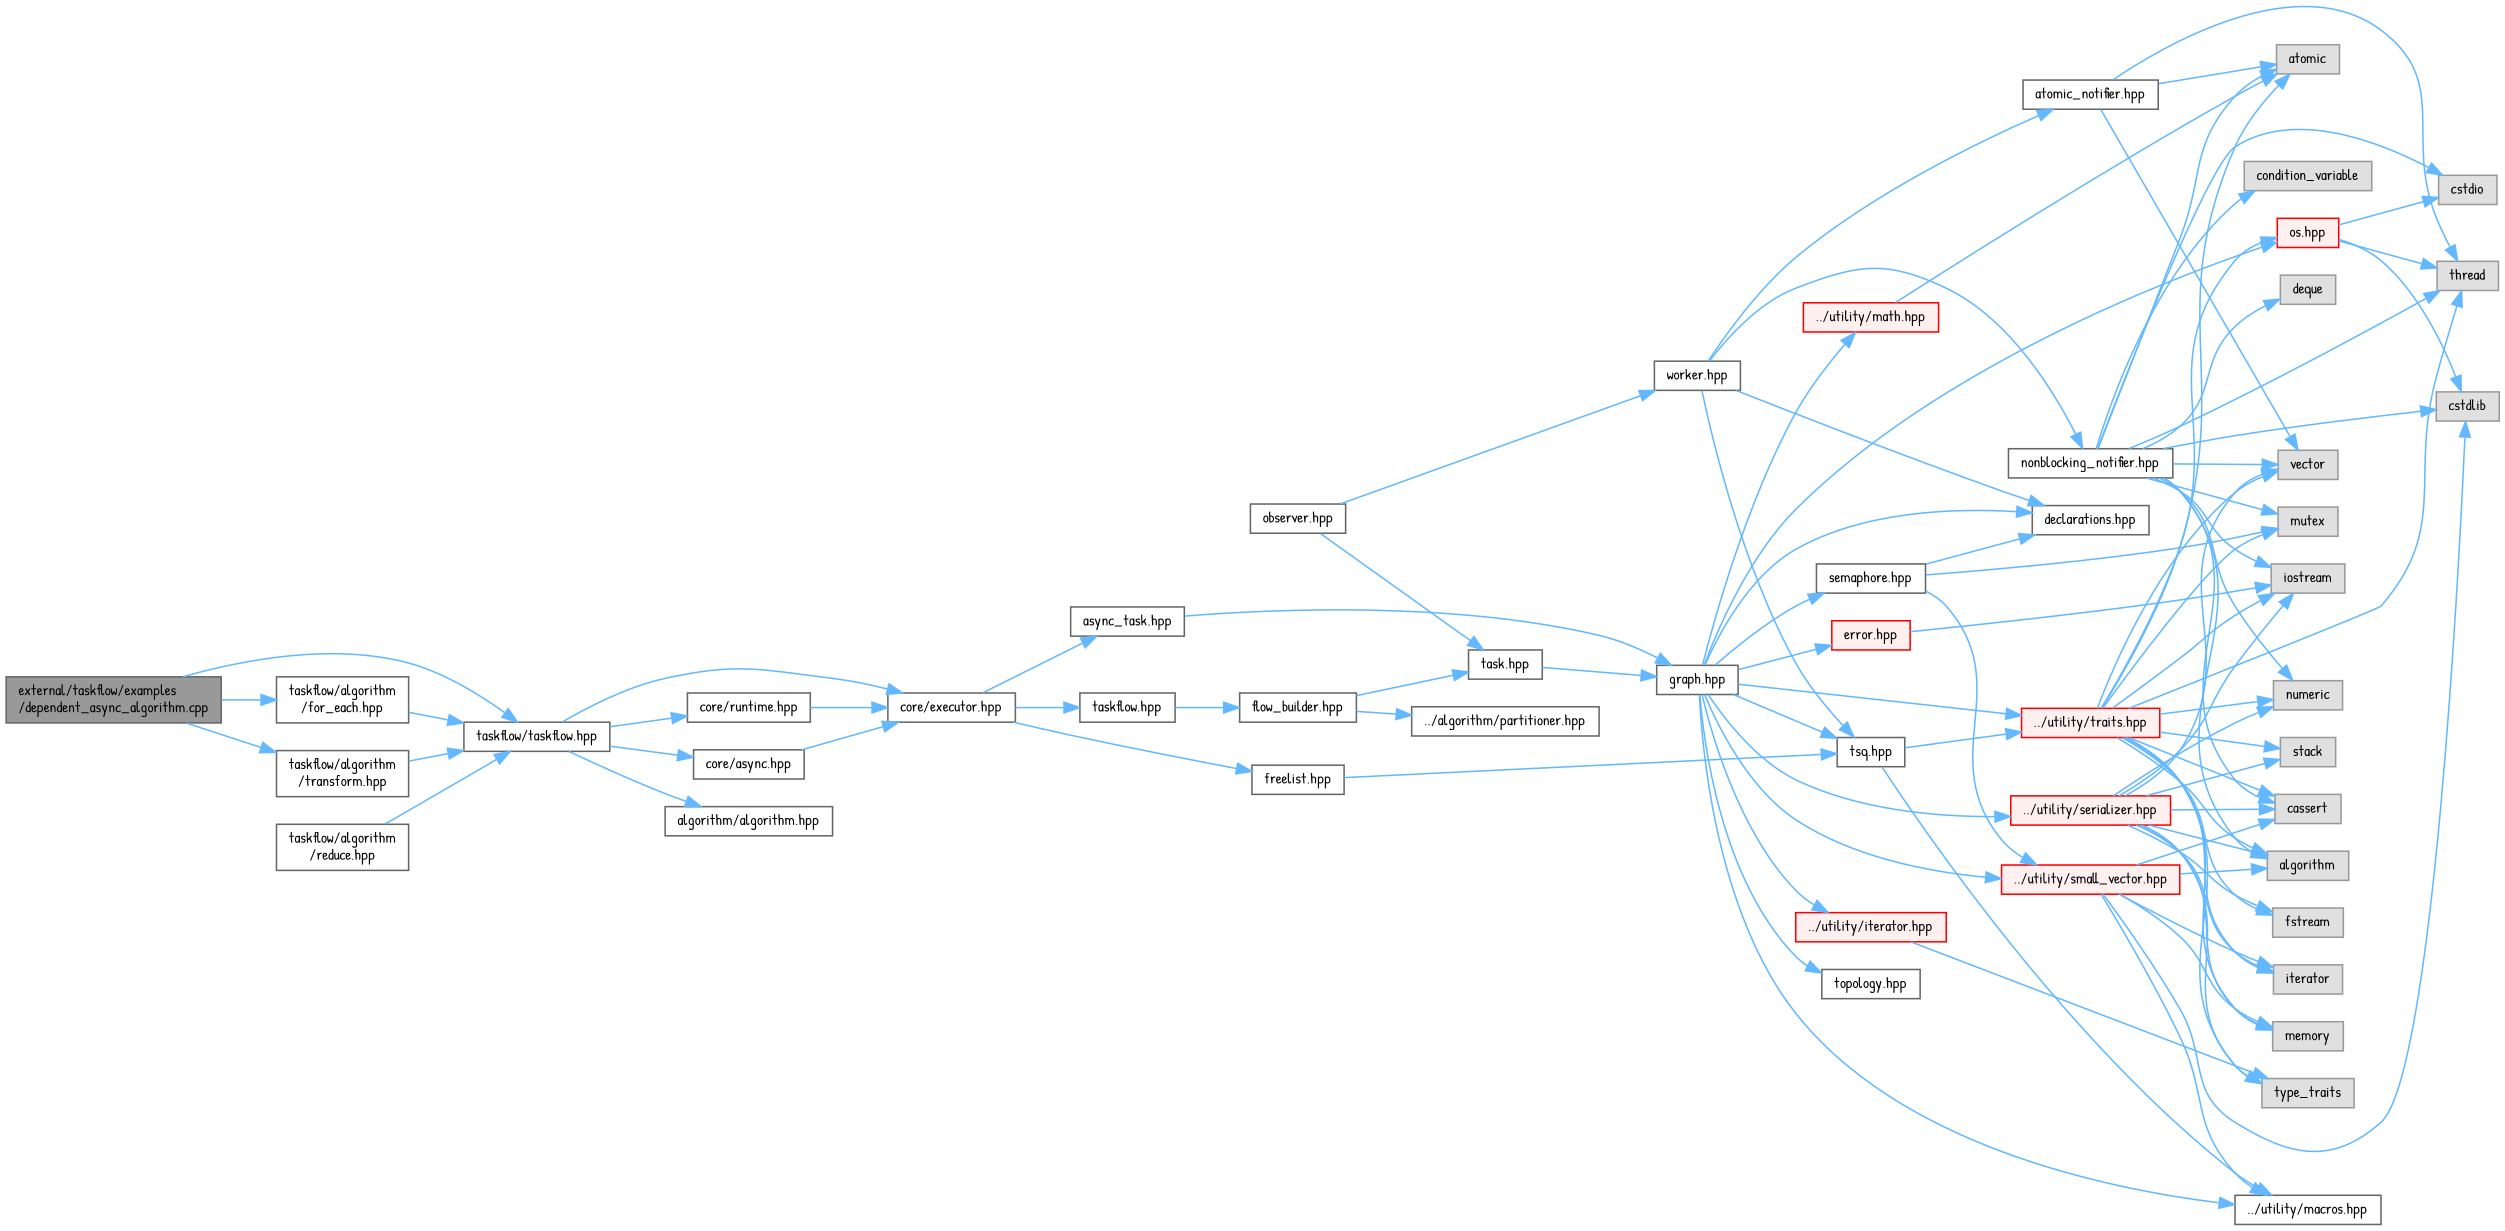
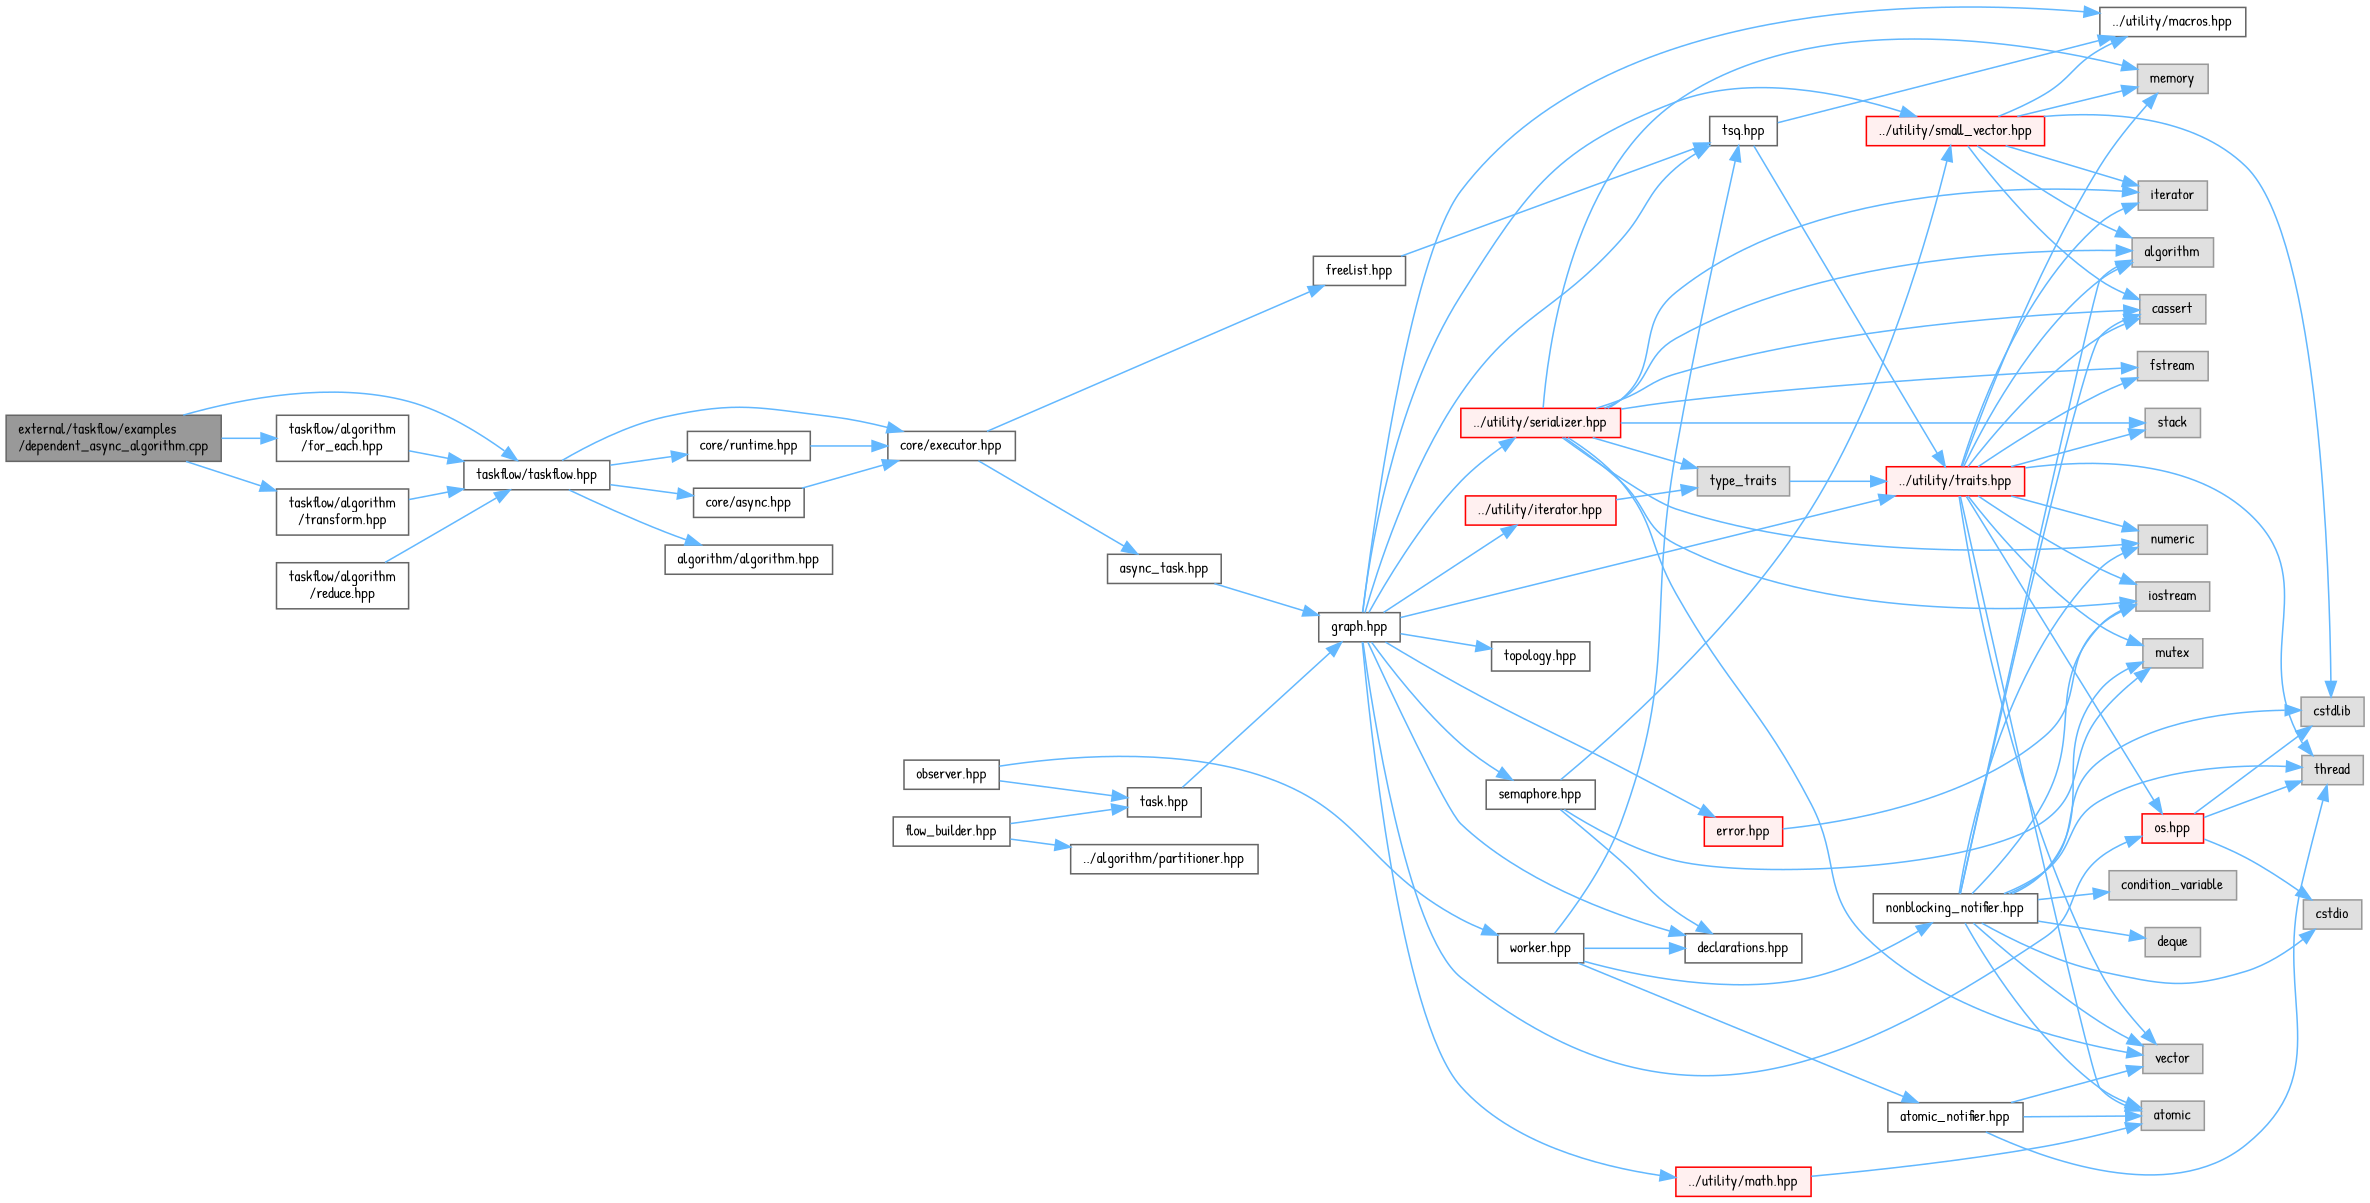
(1128, 708) -> none
(2206, 899) -> (1838, 481)
